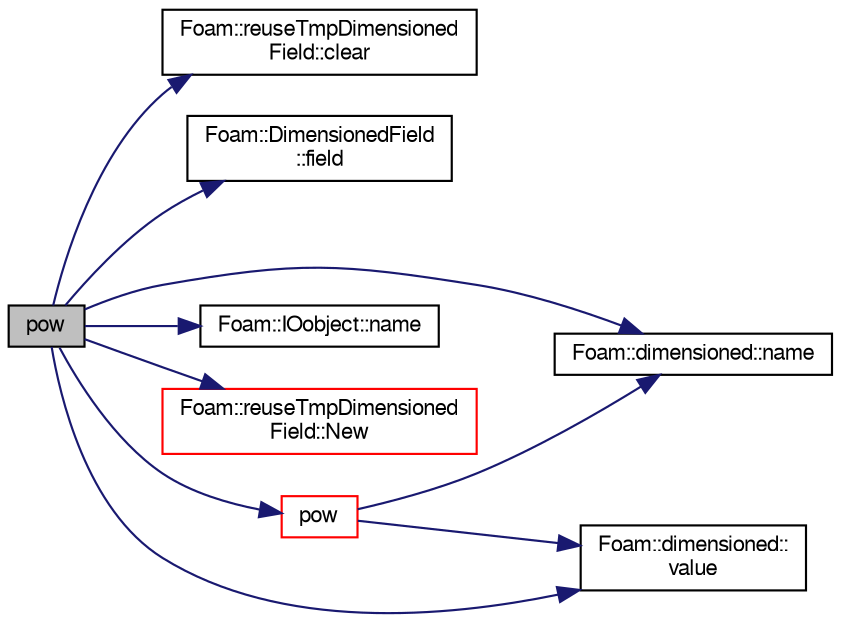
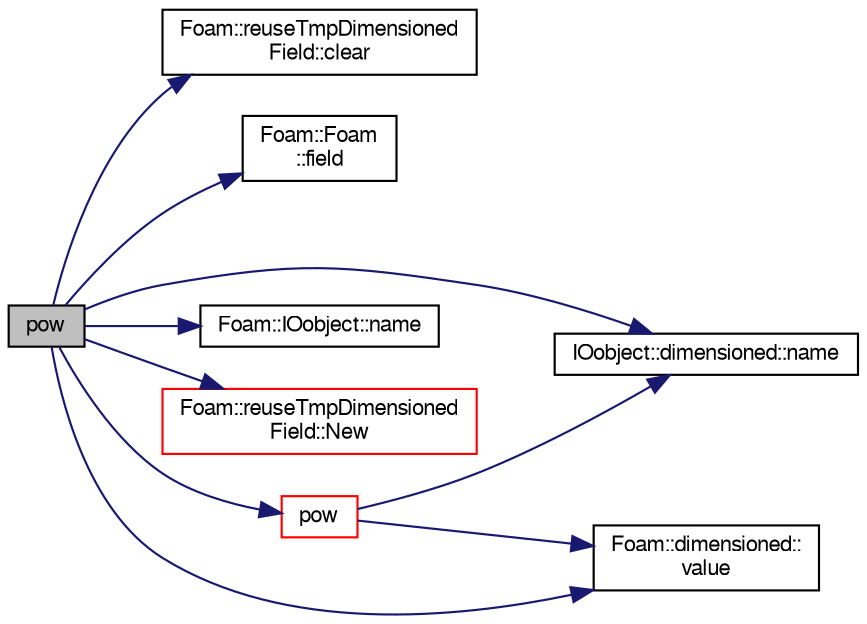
(320, 148) -> (320, 148)
(693, 354) -> (706, 354)
